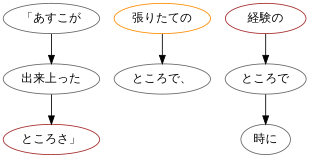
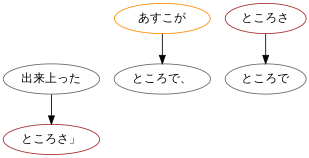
(51, 18) -> none
(162, 18) -> (162, 18)
(266, 18) -> (266, 18)
(266, 139) -> none
